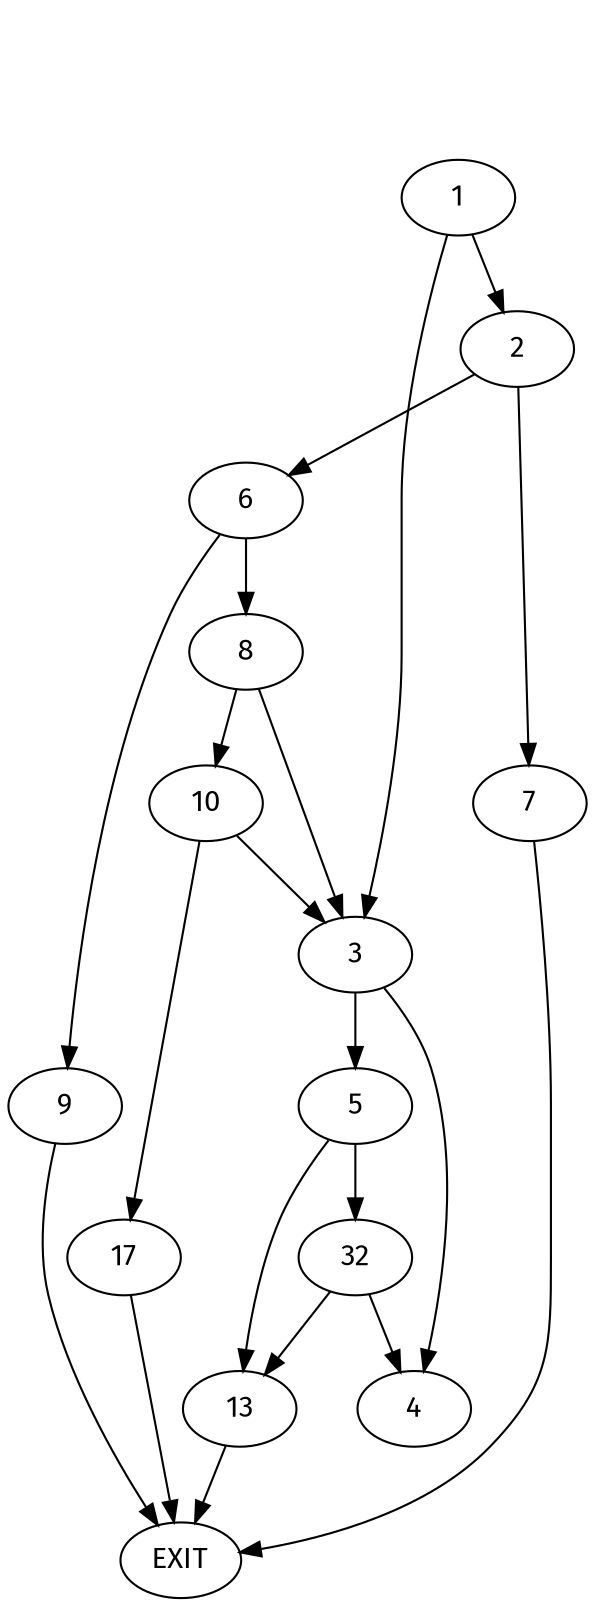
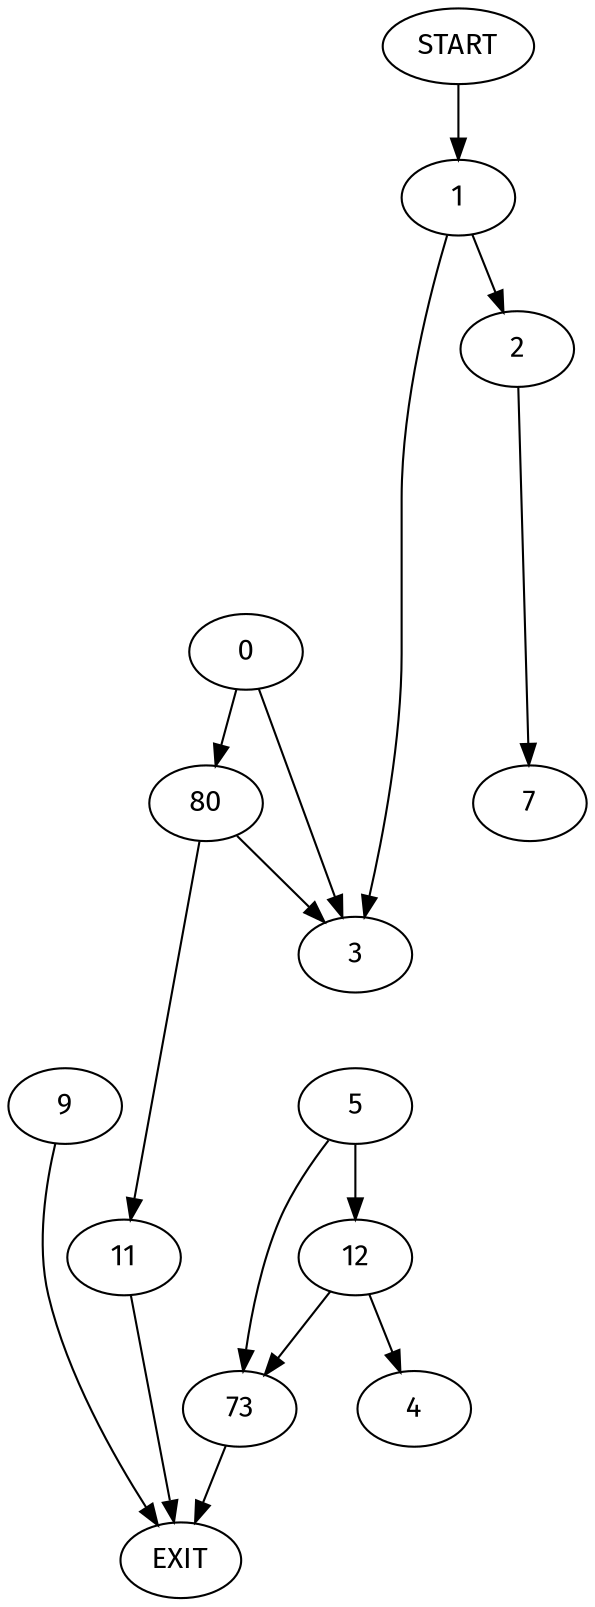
none -> (458, 46)
(246, 500) -> none
(246, 652) -> (246, 652)
(206, 803) -> (206, 803)
(355, 1020) -> none
(446, 1162) -> none
(124, 1257) -> (124, 1257)
(355, 1257) -> (355, 1257)
(551, 1279) -> none
(240, 1409) -> (240, 1409)
